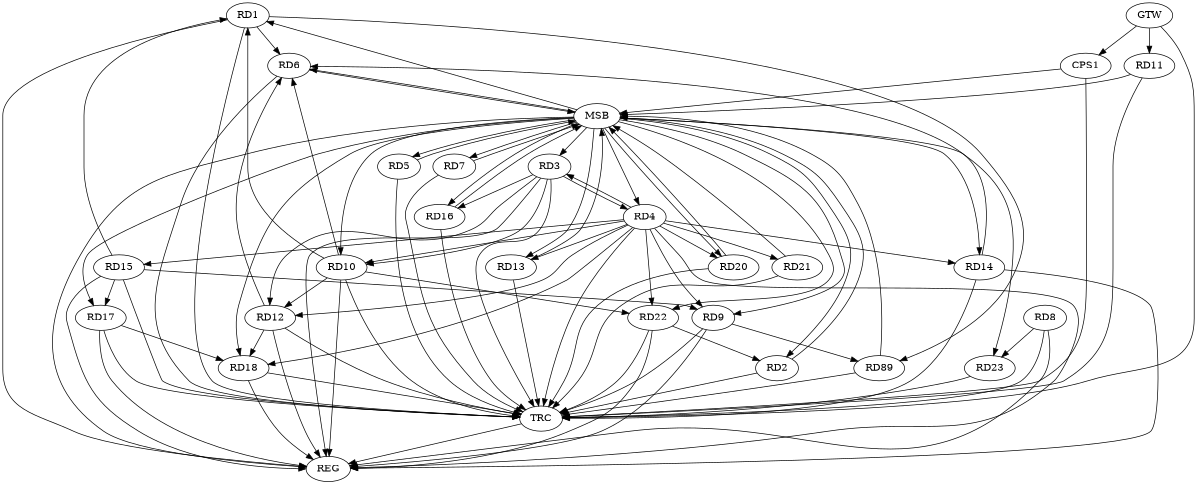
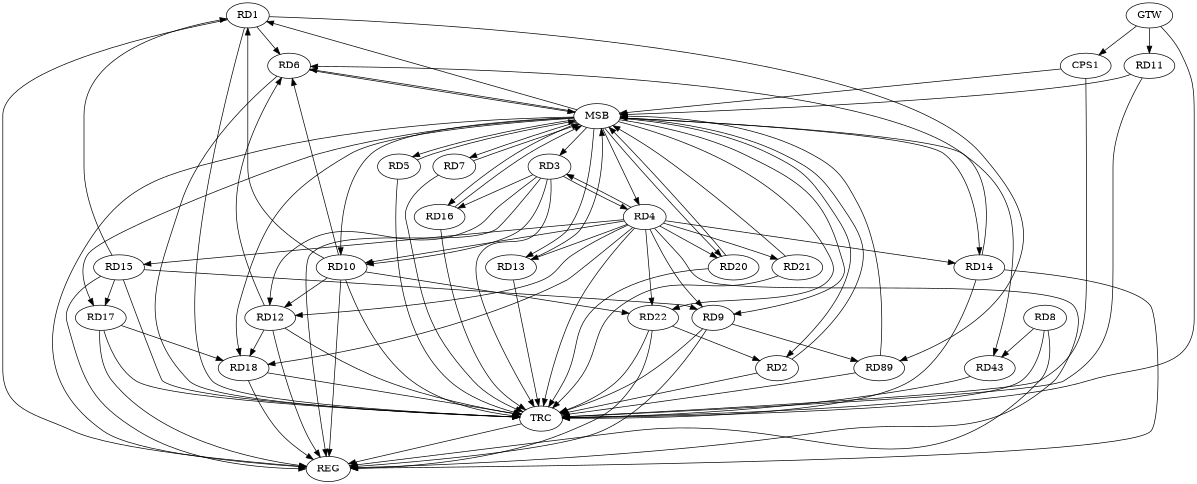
(990, 368) -> (990, 368)
